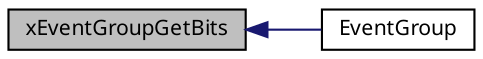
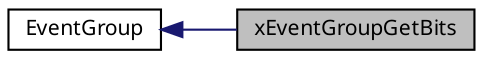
(295, 30) -> (210, 30)
